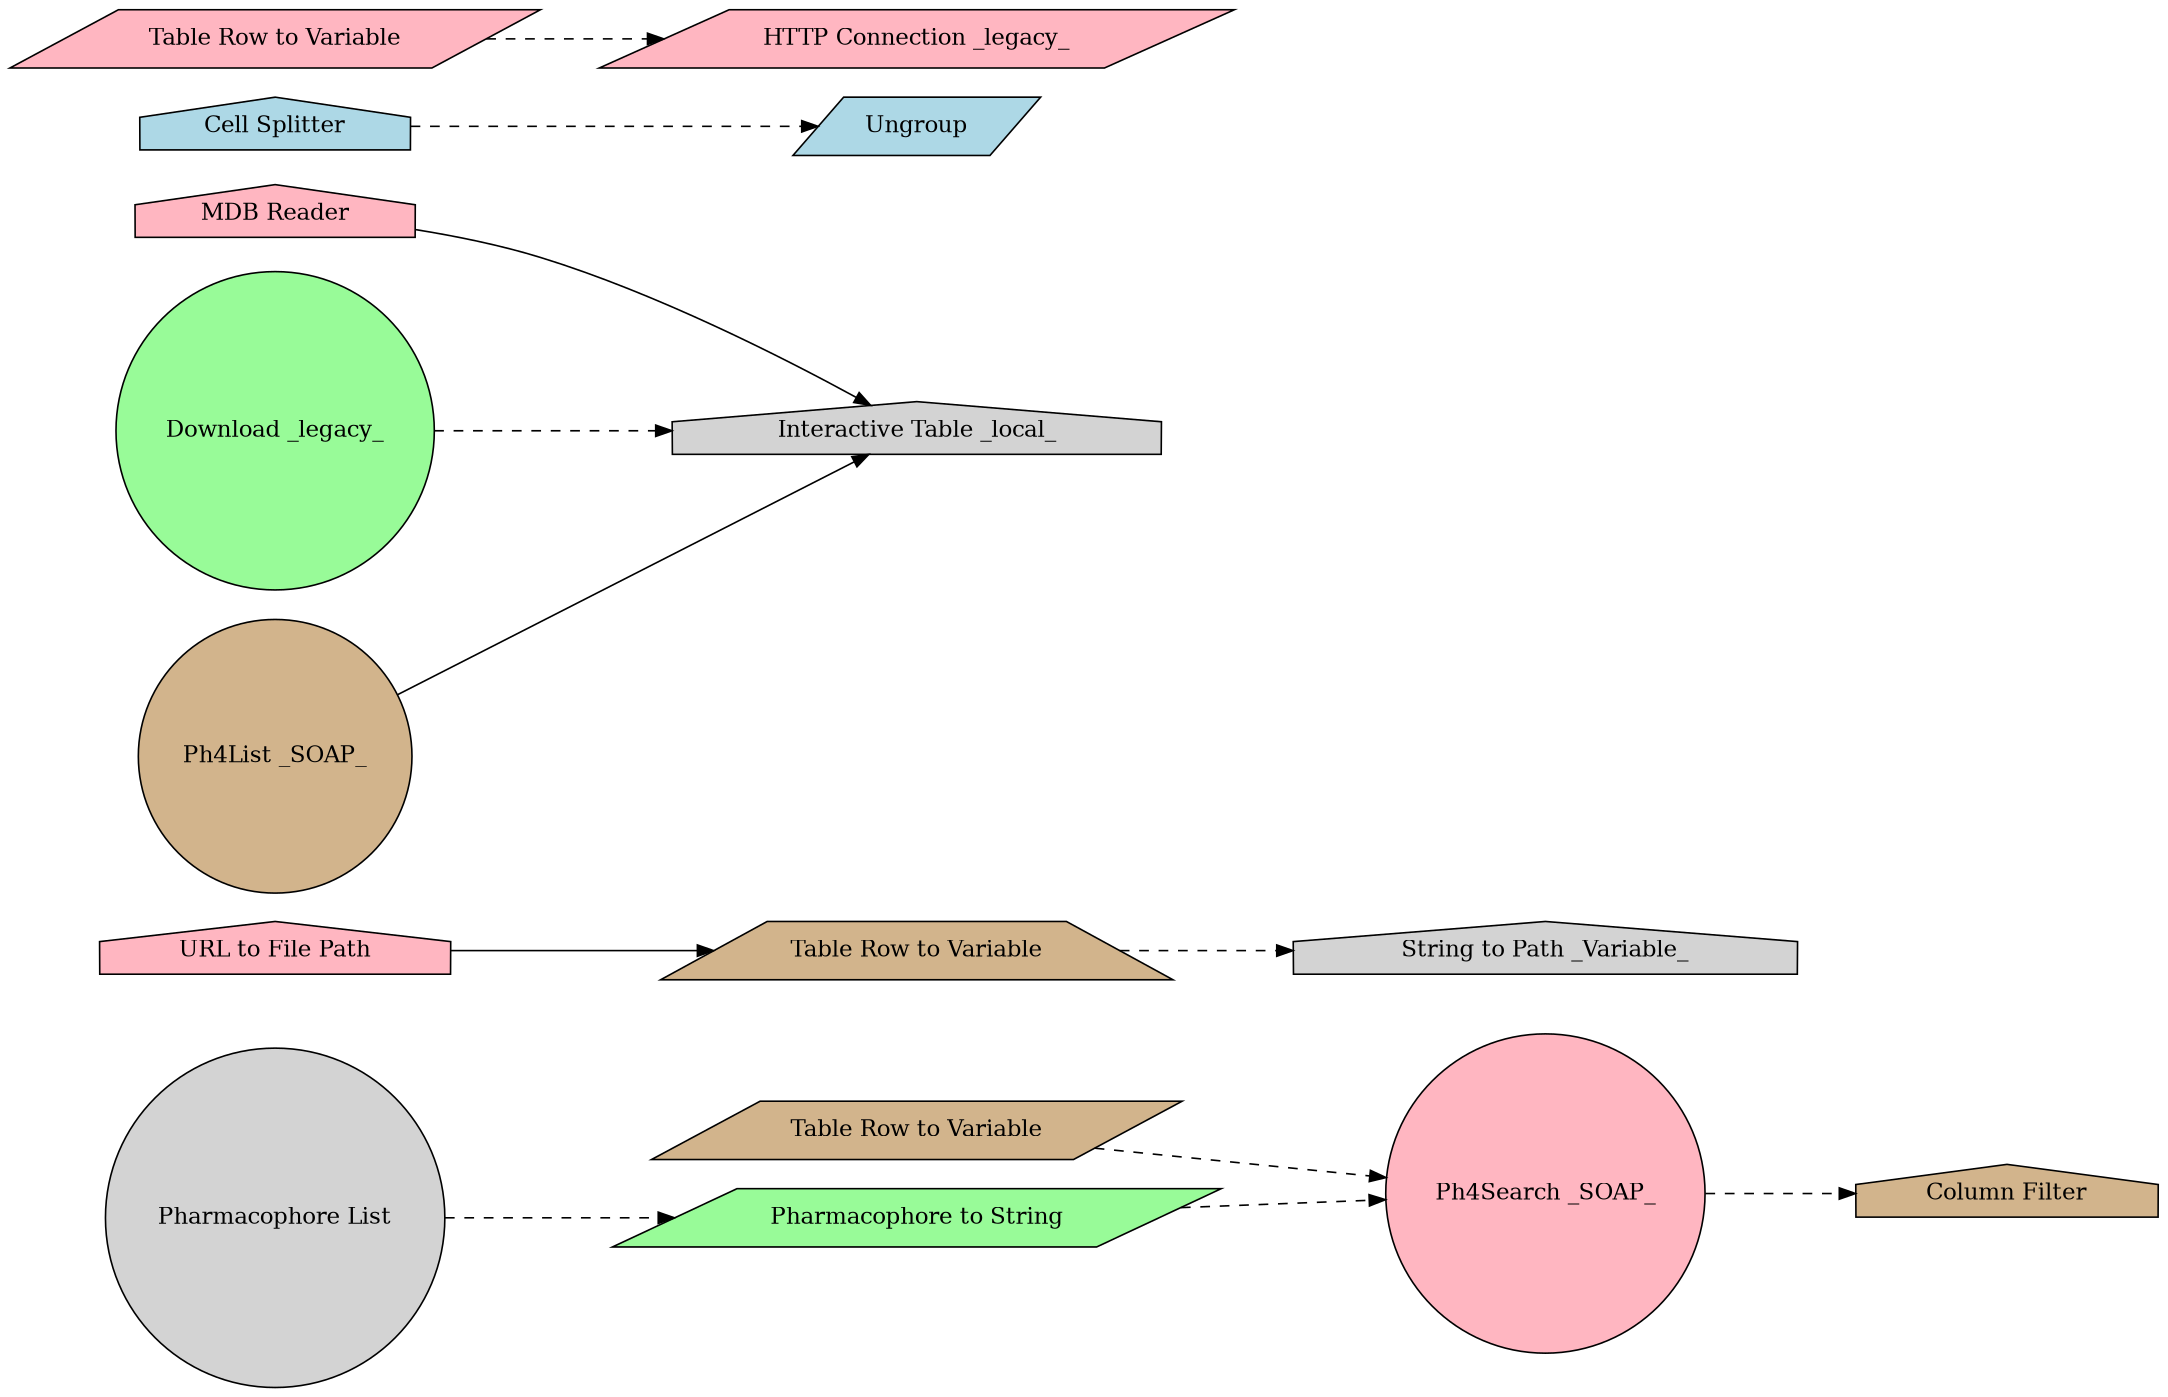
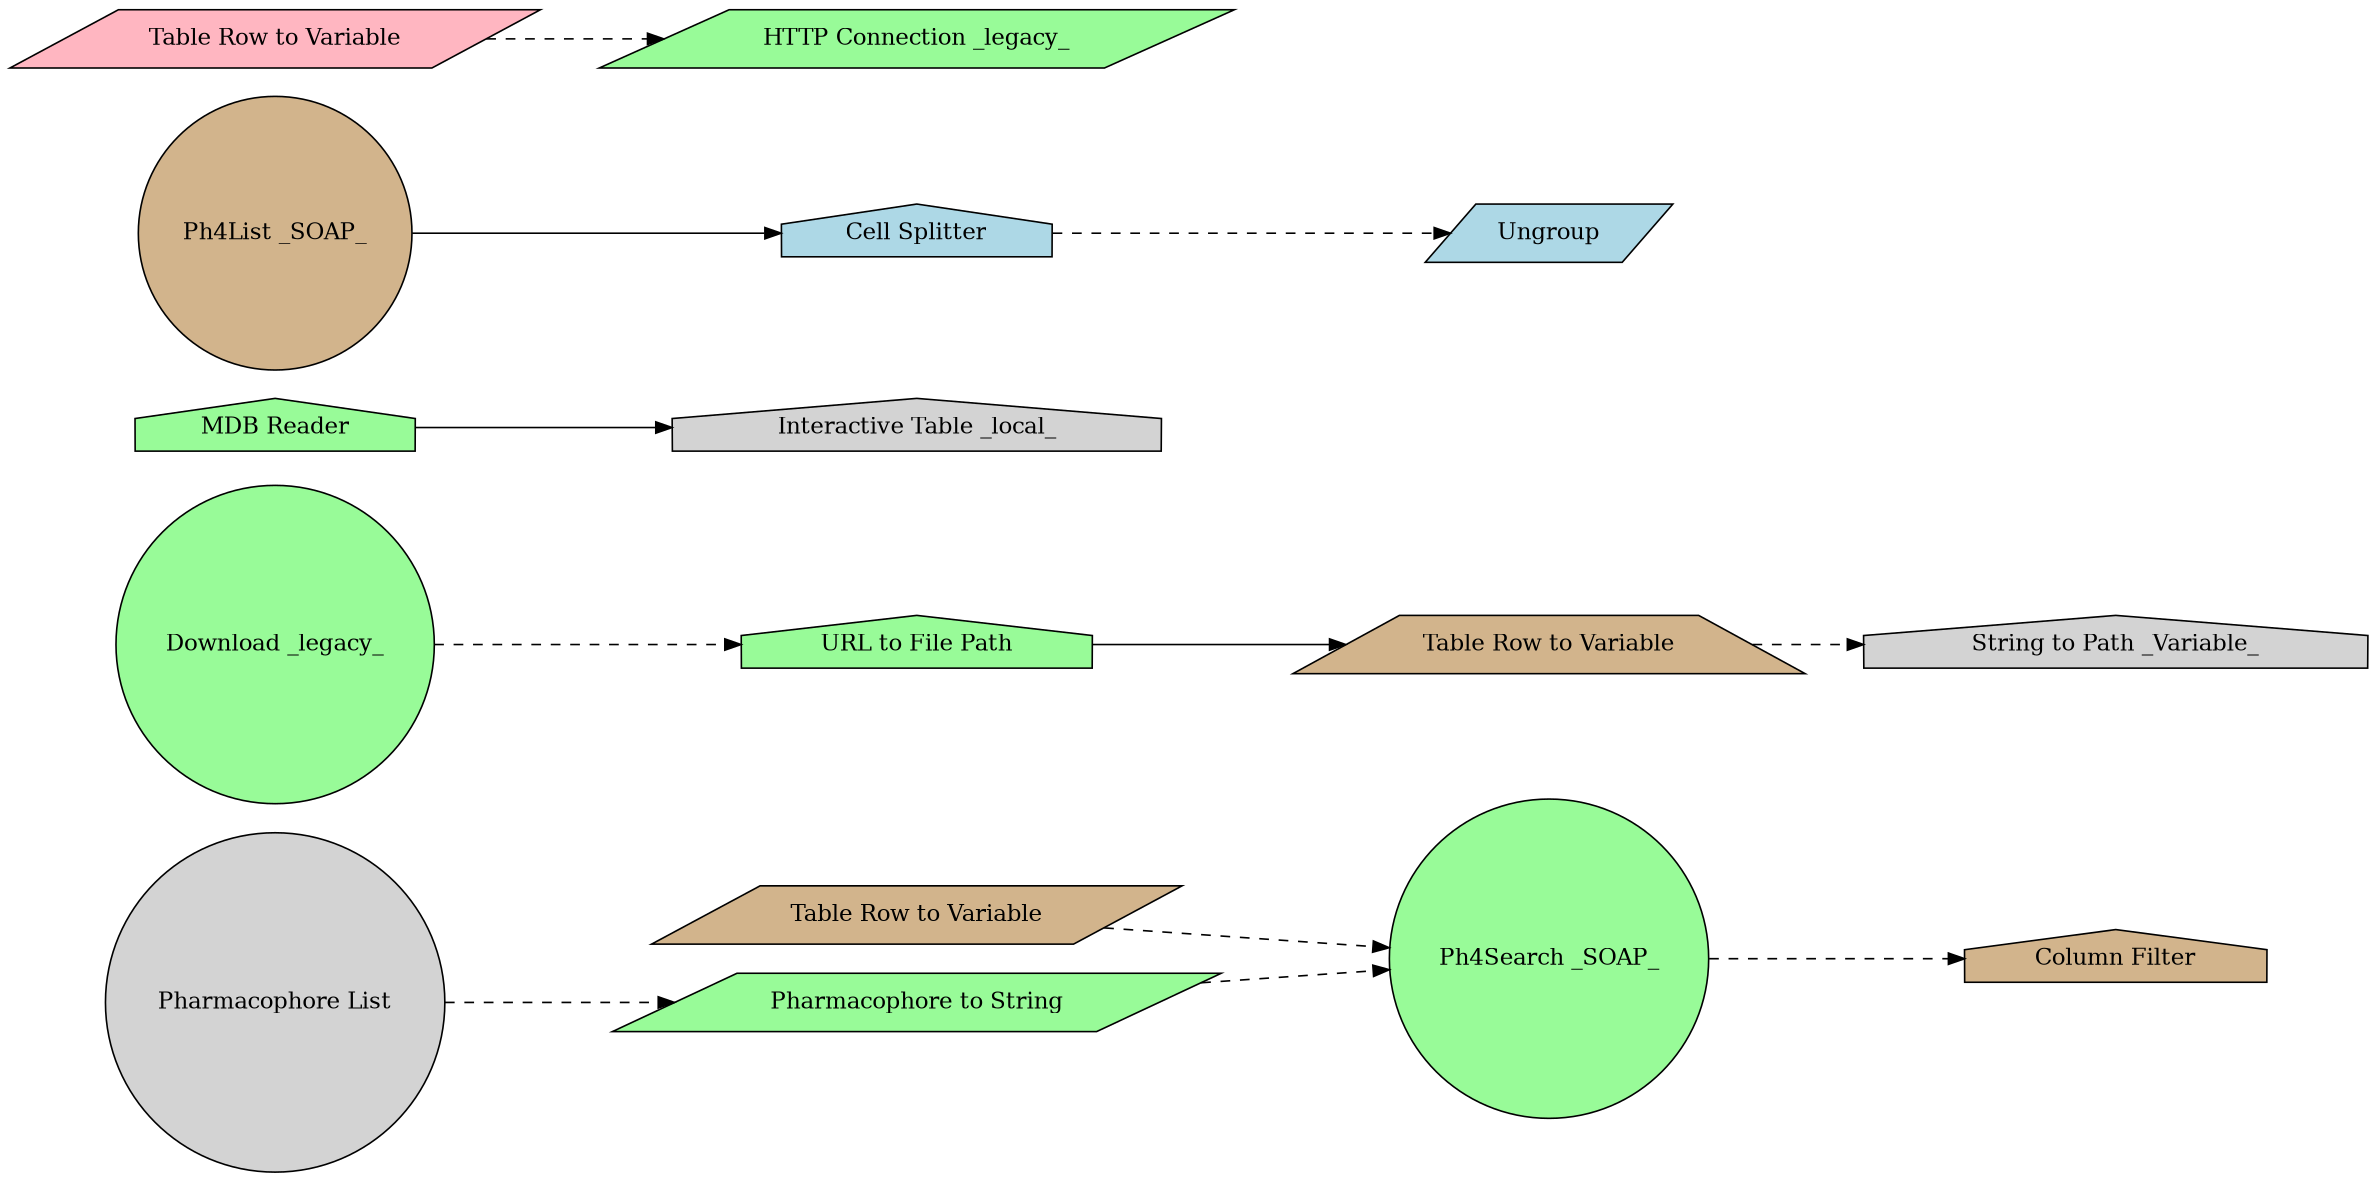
(917, 39) -> (917, 39)
(275, 214) -> (275, 428)
(545, 431) -> (579, 645)
(626, 578) -> (588, 233)
(275, 951) -> (917, 645)
(1545, 1194) -> (1549, 959)
